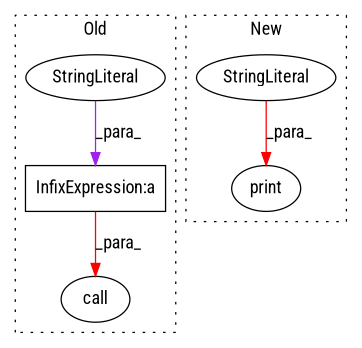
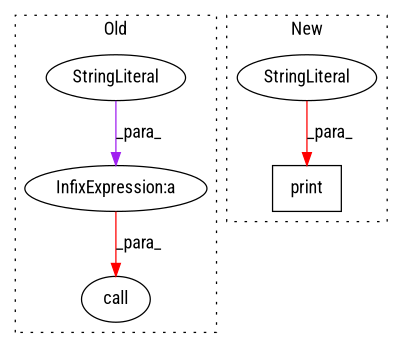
(96, 188) -> (116, 188)
(266, 188) -> (307, 188)
